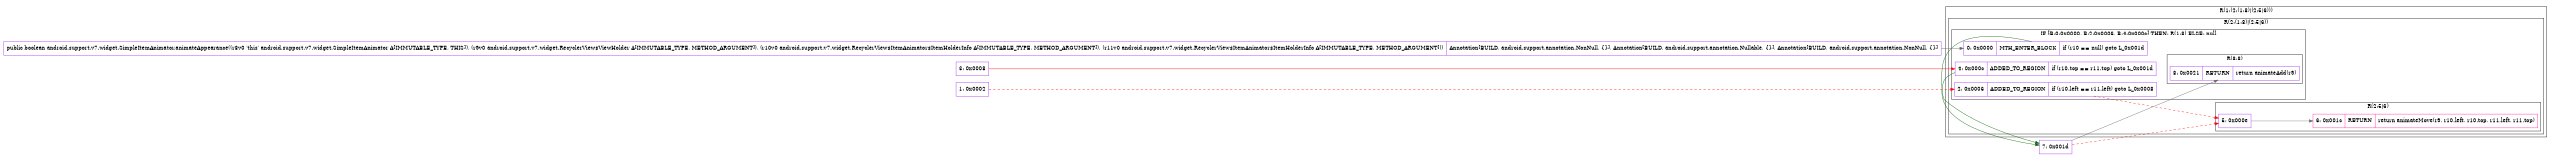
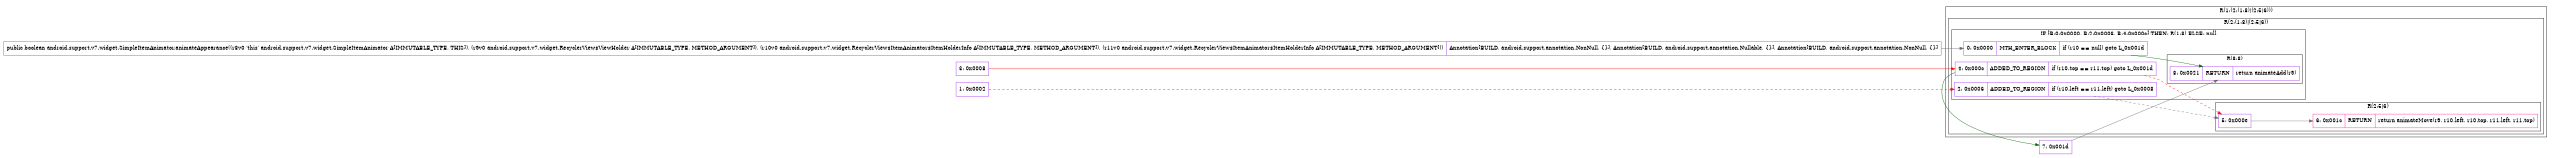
(1942, 76) -> (2163, 59)
(2148, 106) -> (2148, 106)
(2161, 132) -> (2180, 92)
